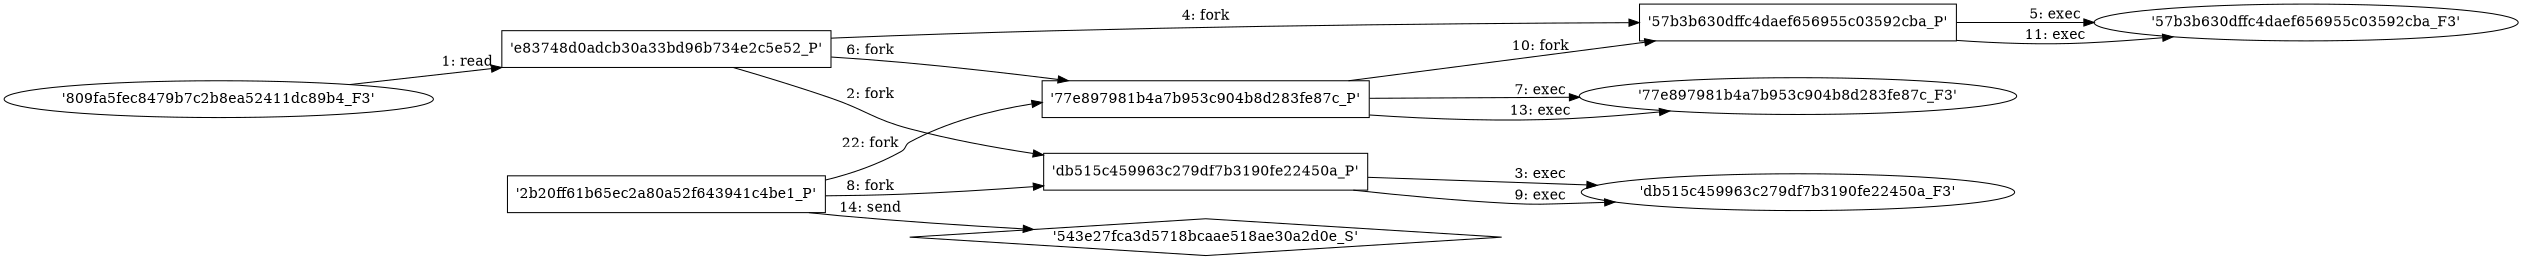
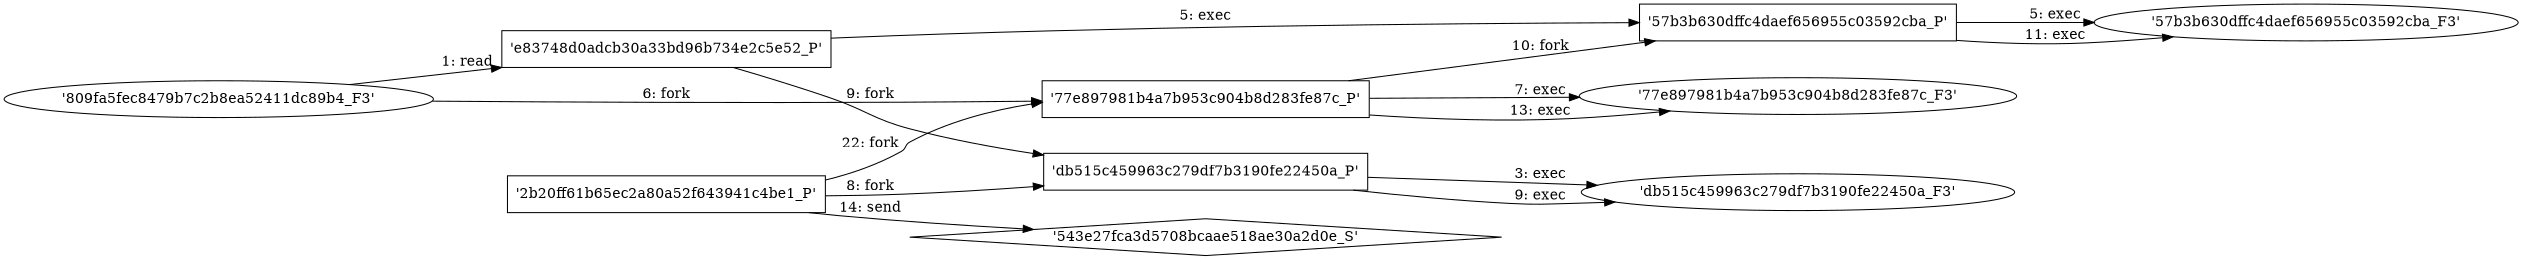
(1206, 16) -> (1206, 16)
(945, 67) -> (732, 103)
(870, 95) -> (870, 95)
(1206, 237) -> (1206, 237)
